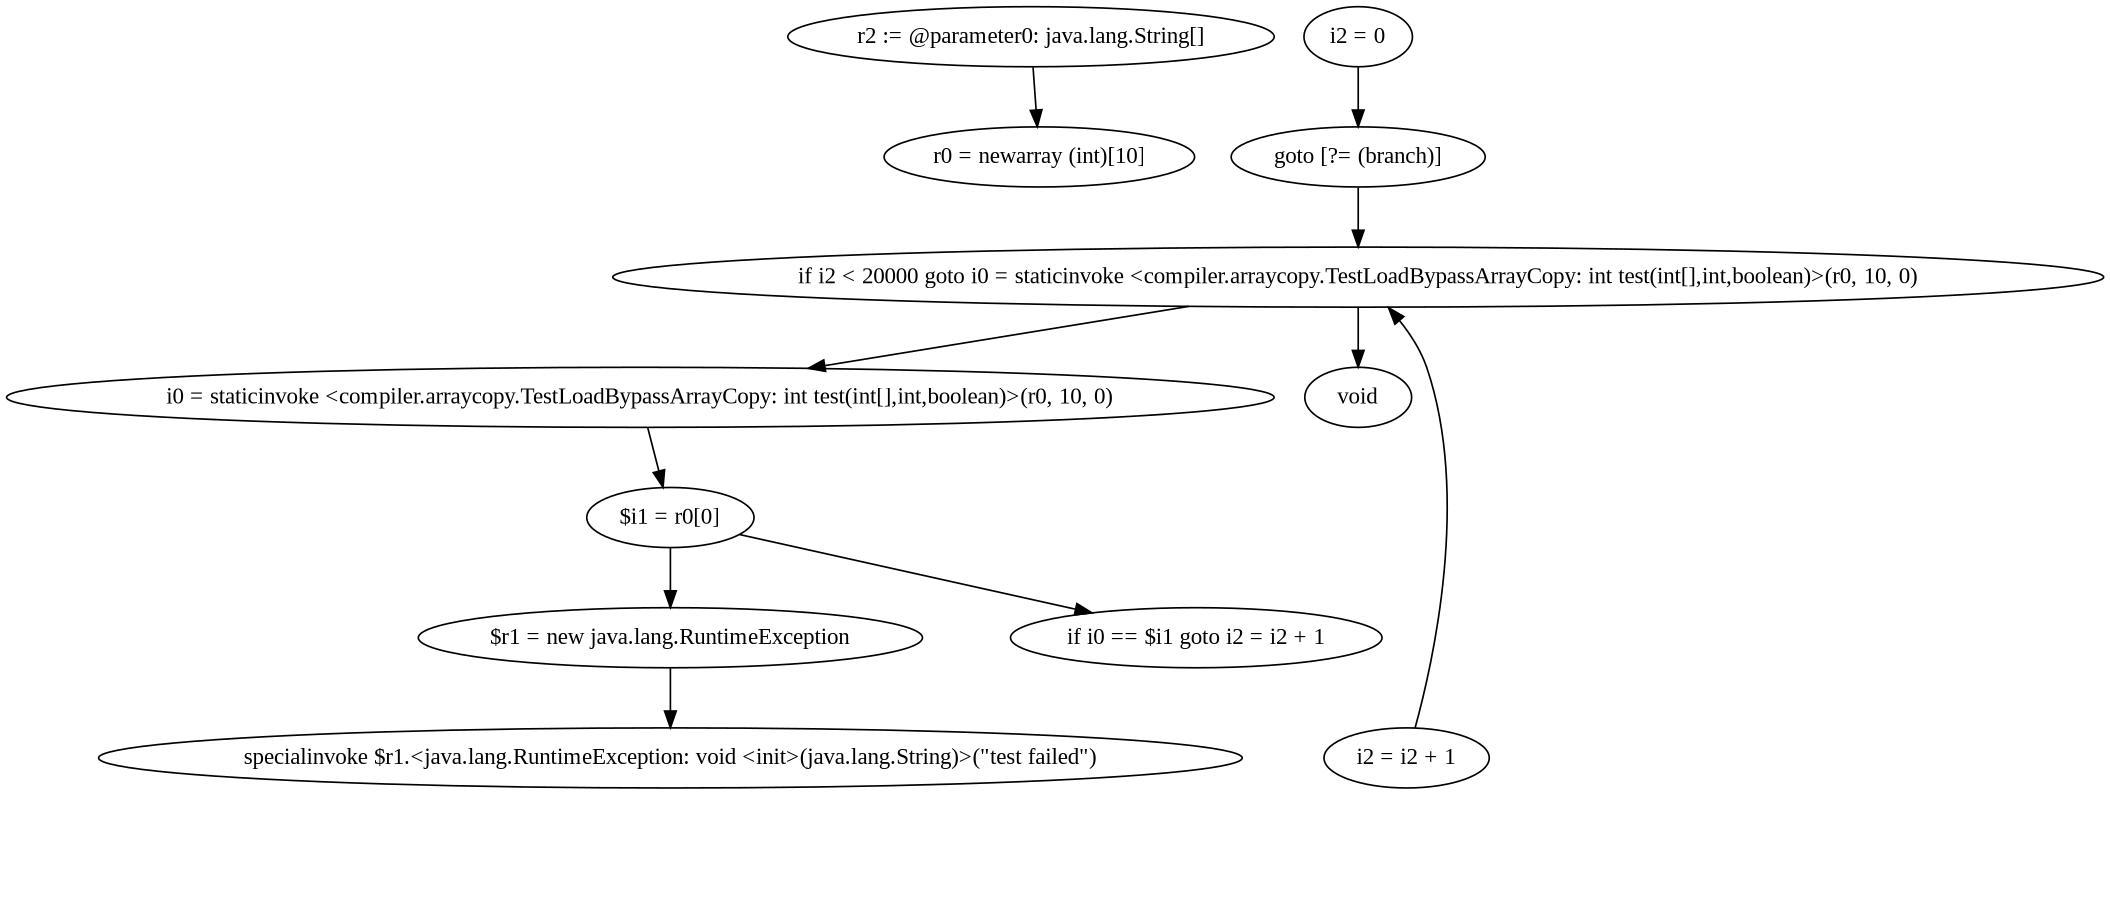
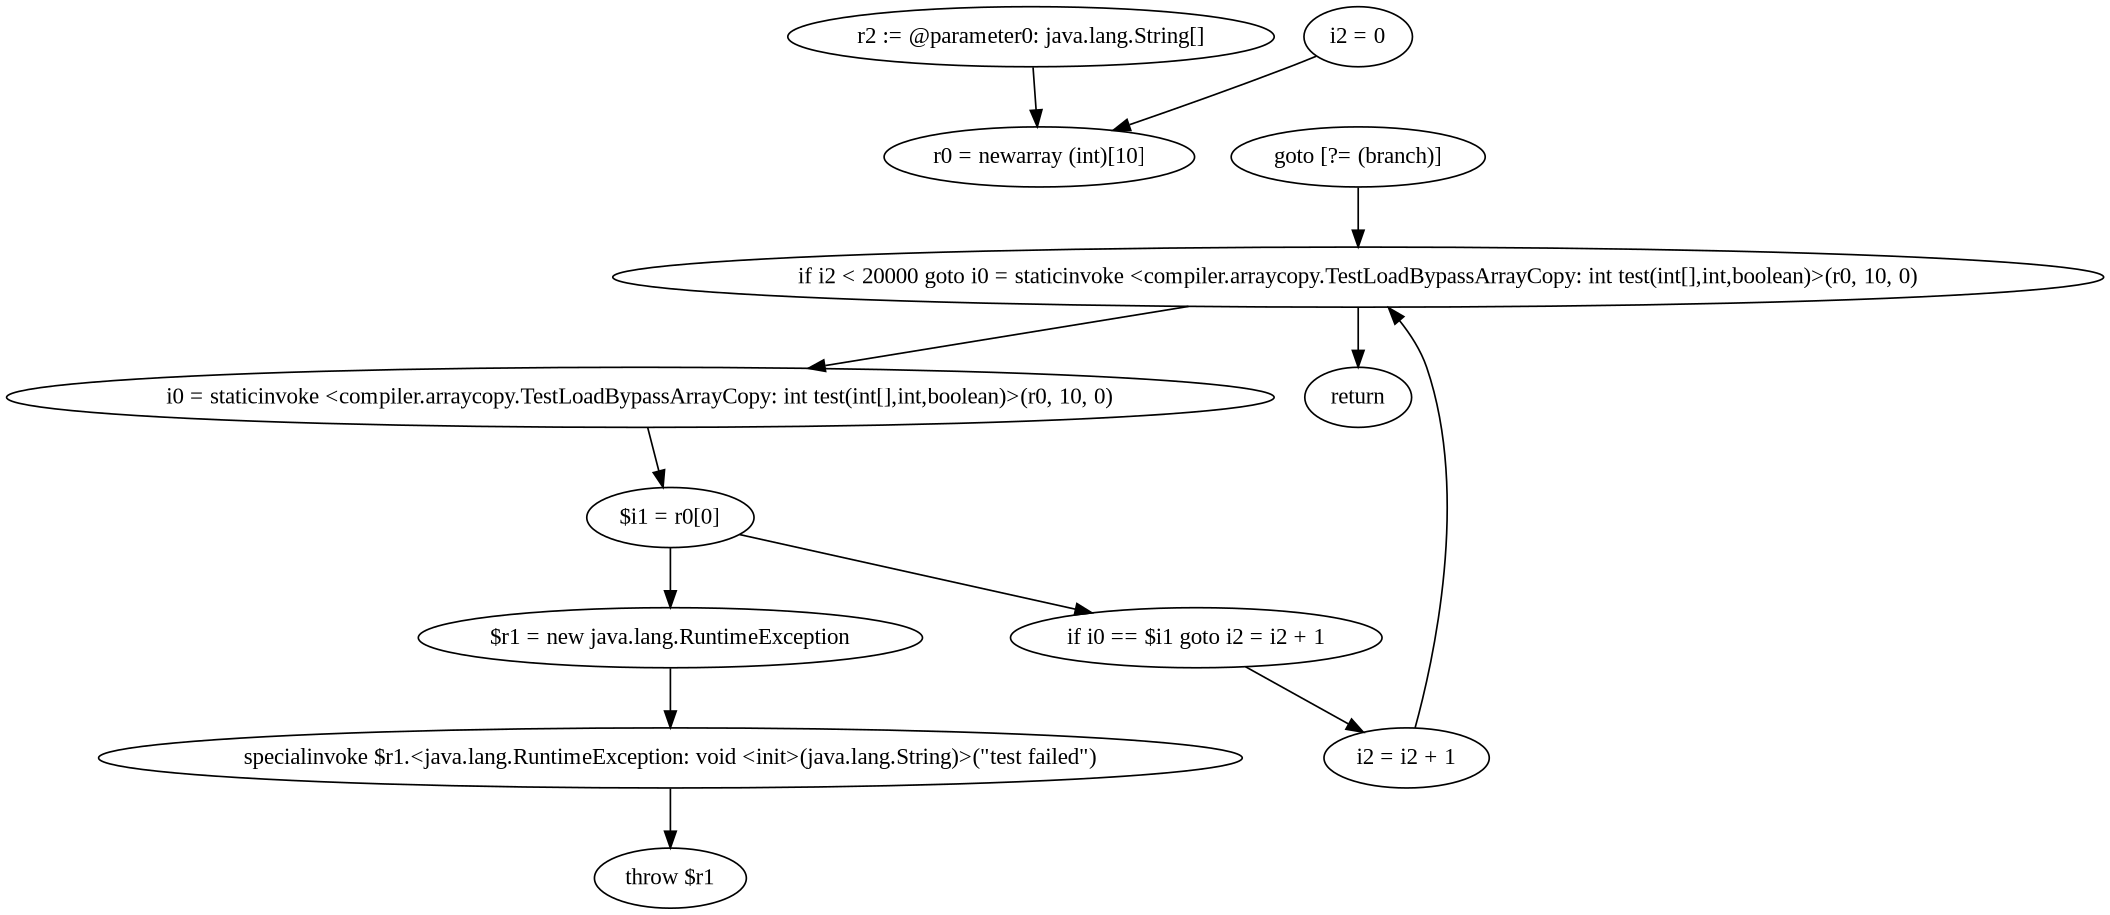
(1358, 89) -> (1223, 91)
(1358, 397) -> (1358, 397)
none -> (1297, 695)
none -> (670, 878)
